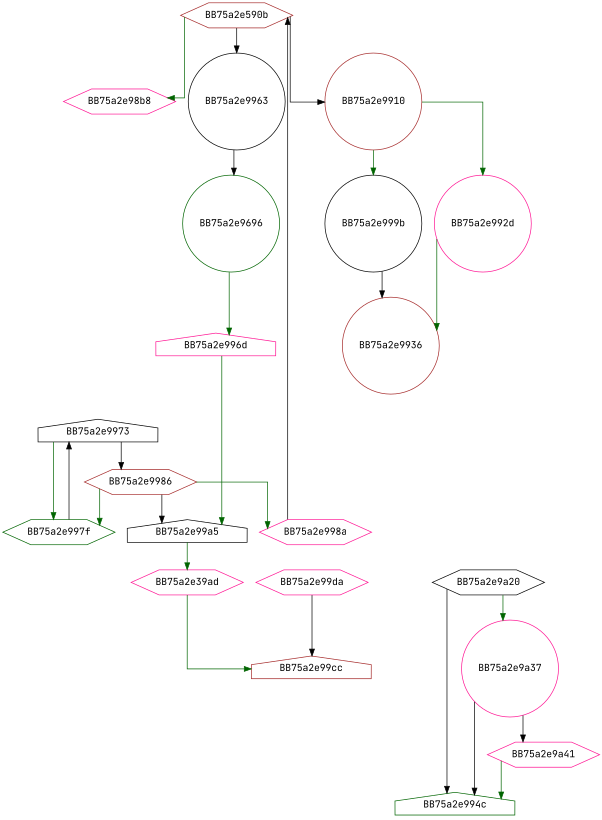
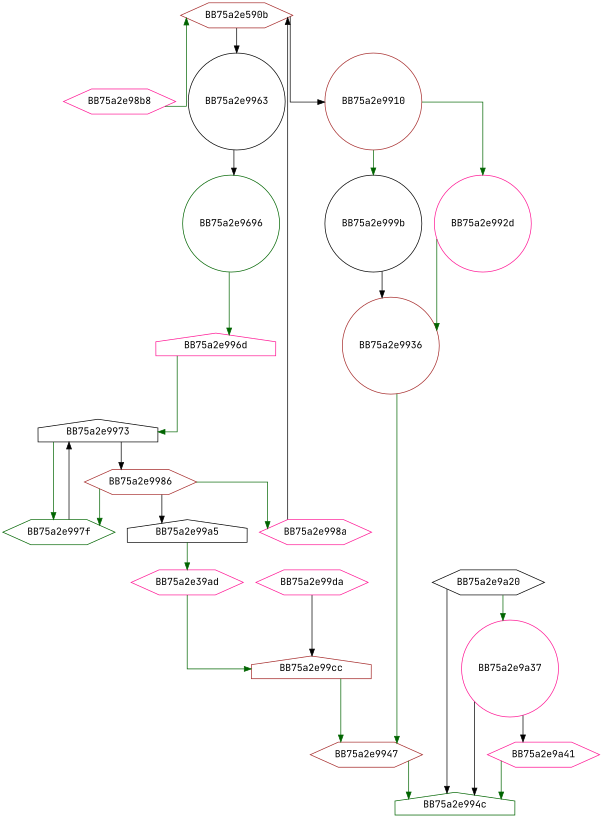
(185, 63) -> (186, 76)
(222, 437) -> (177, 400)
none -> (366, 755)
